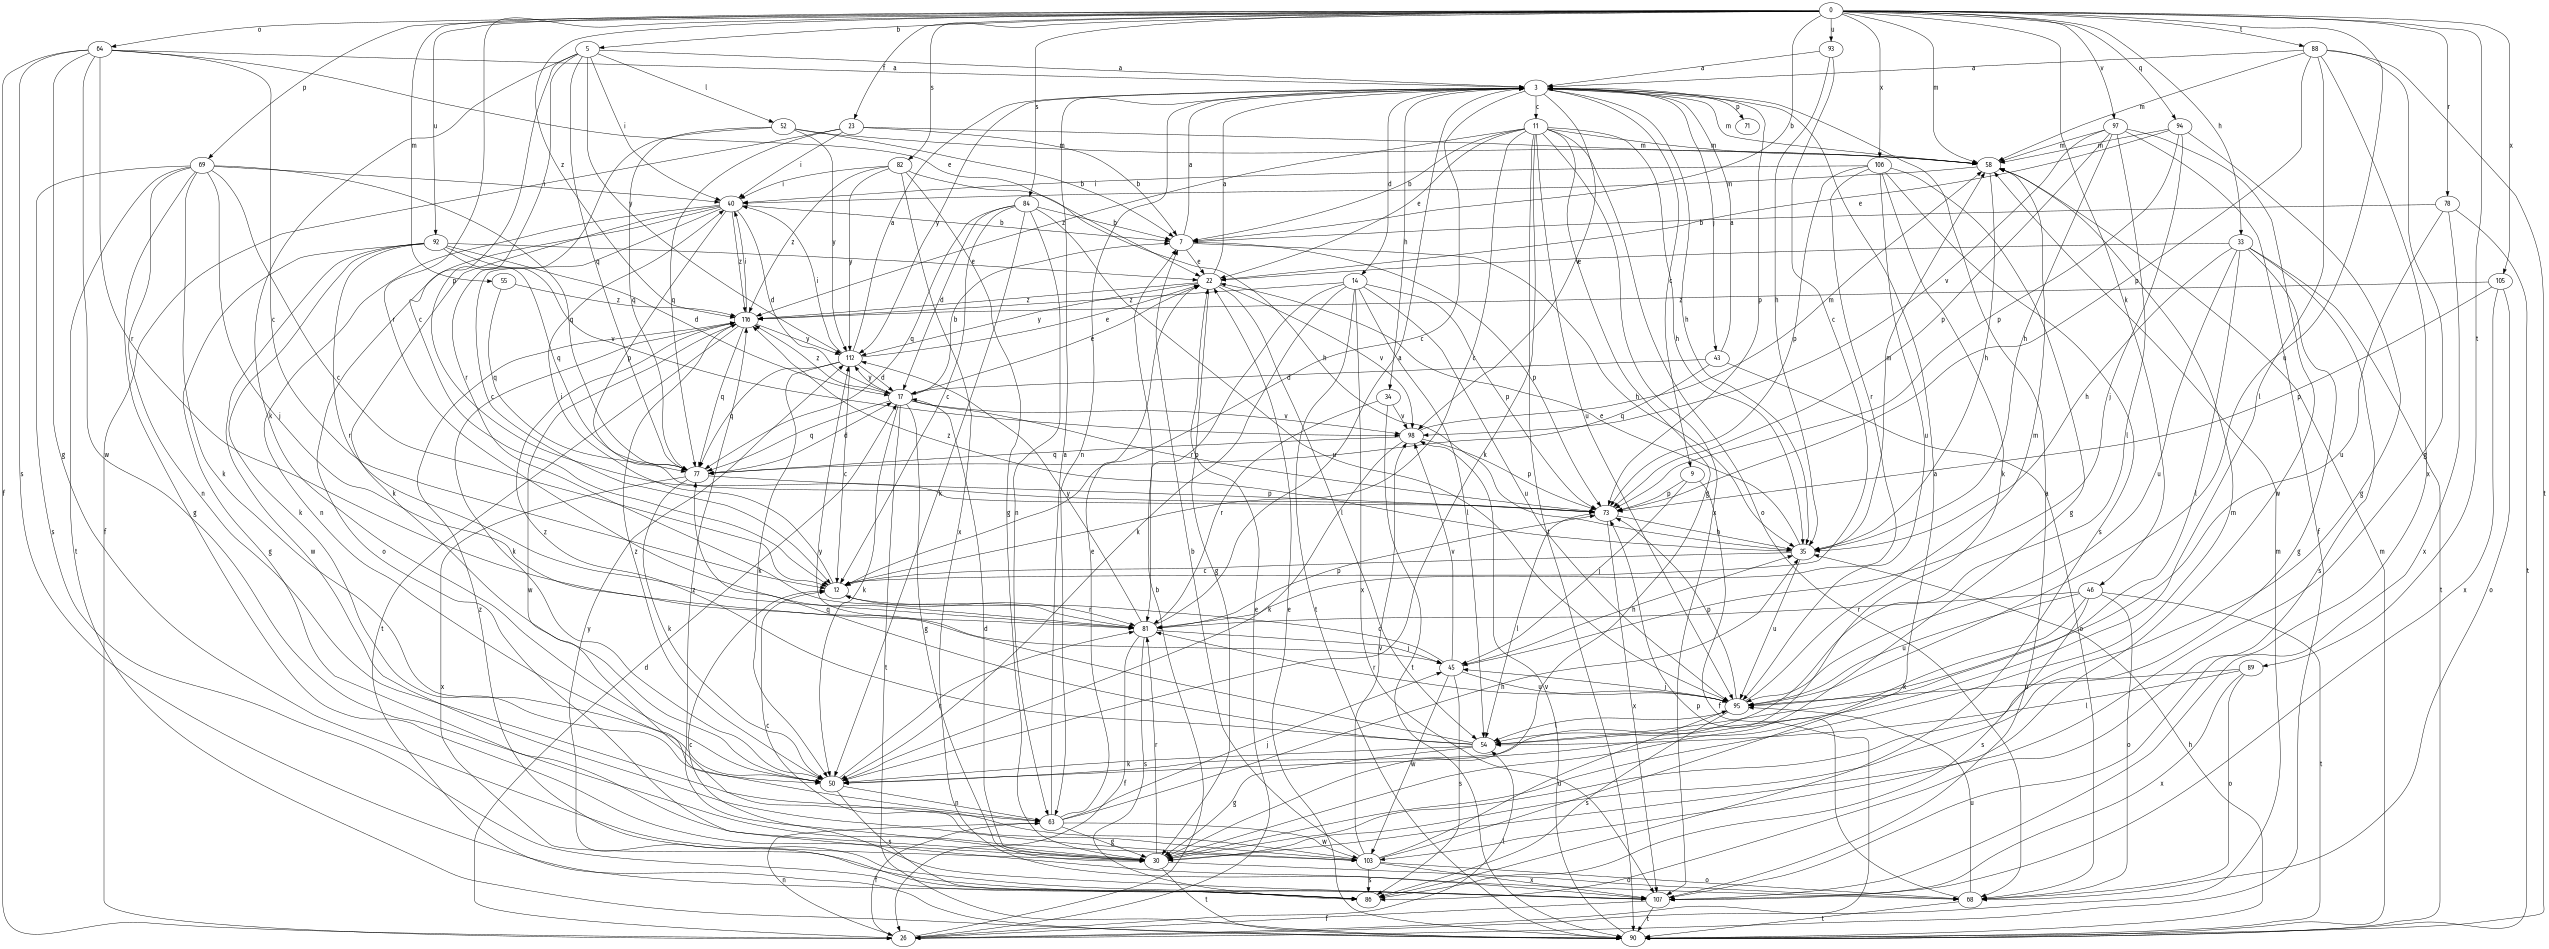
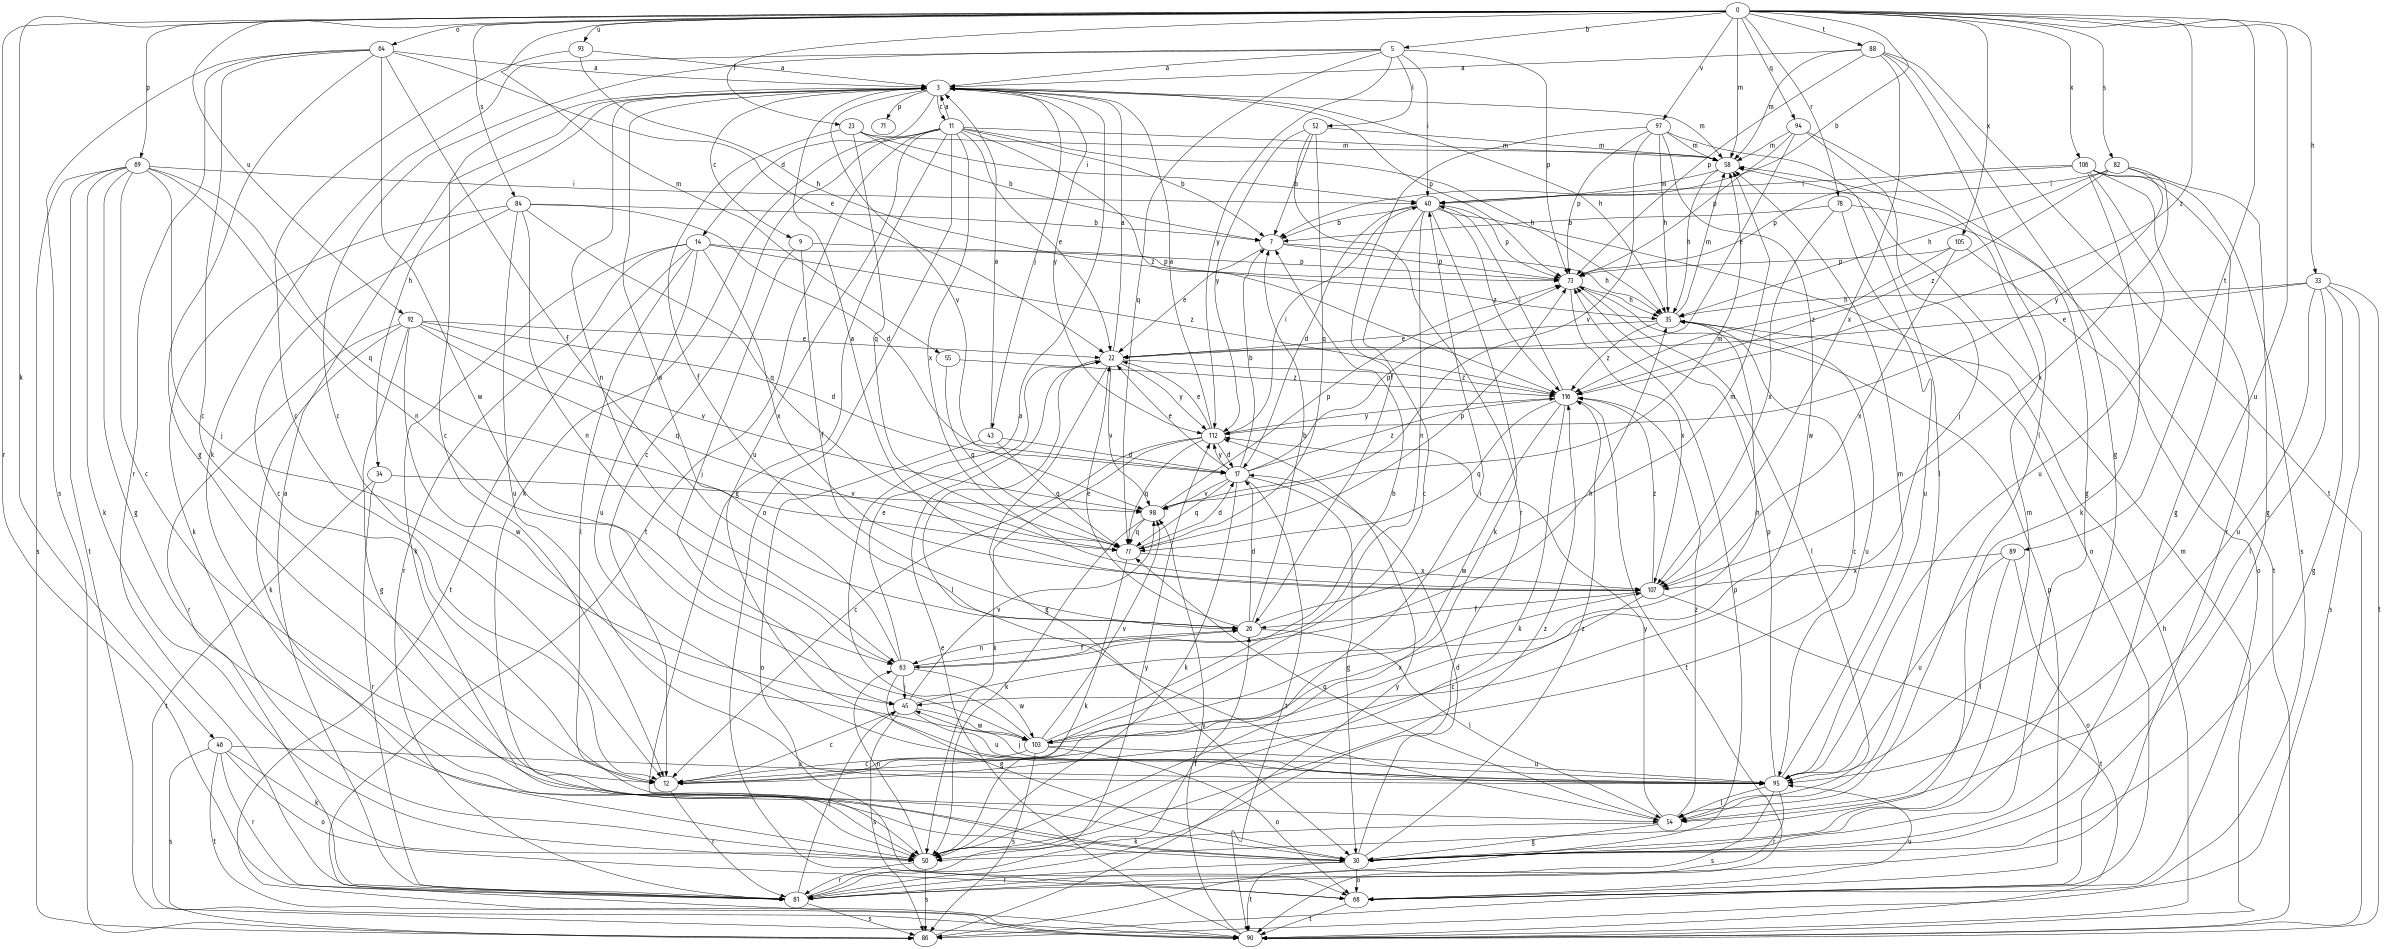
(1227, 102) -> (946, 110)
